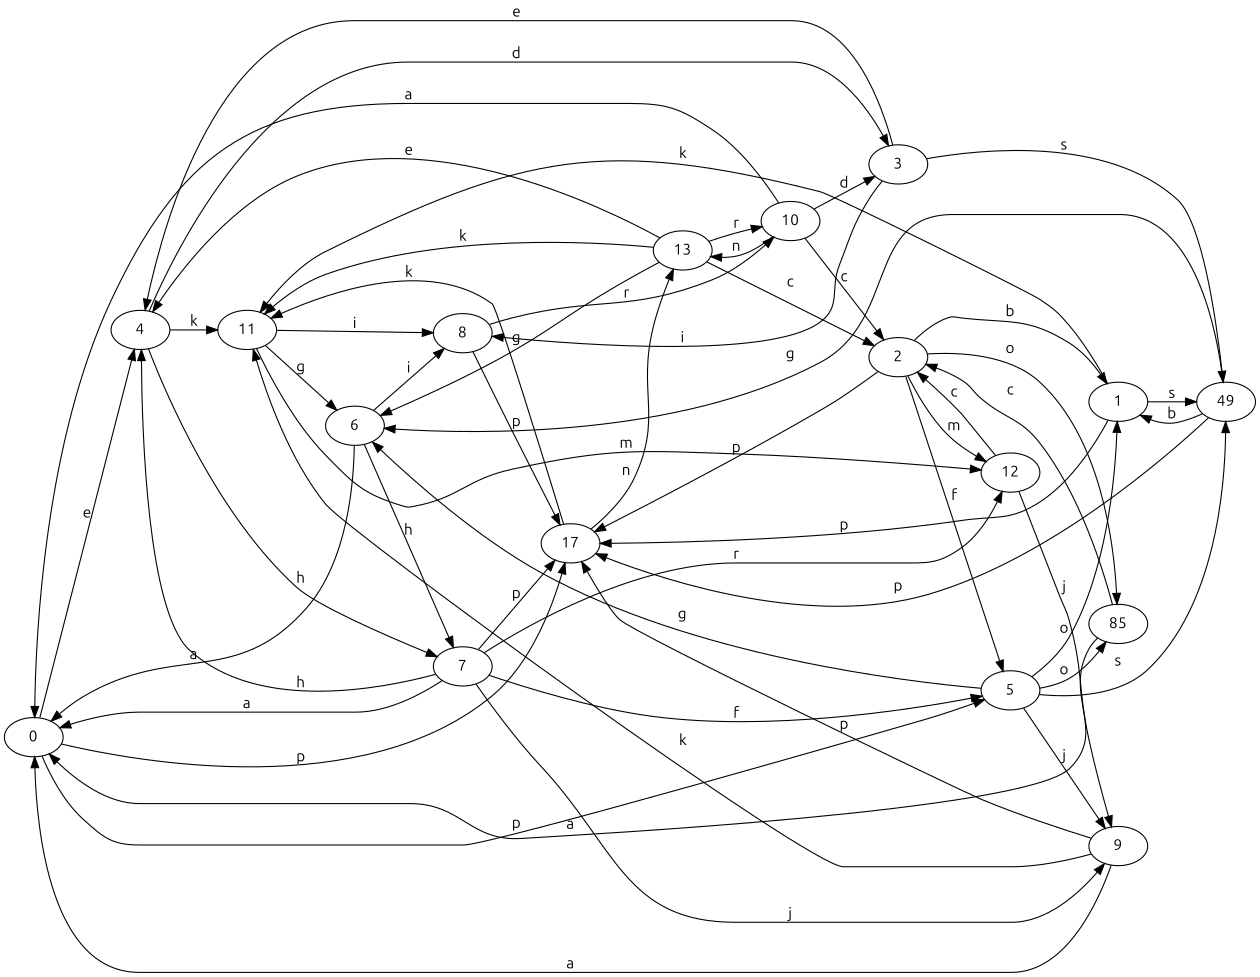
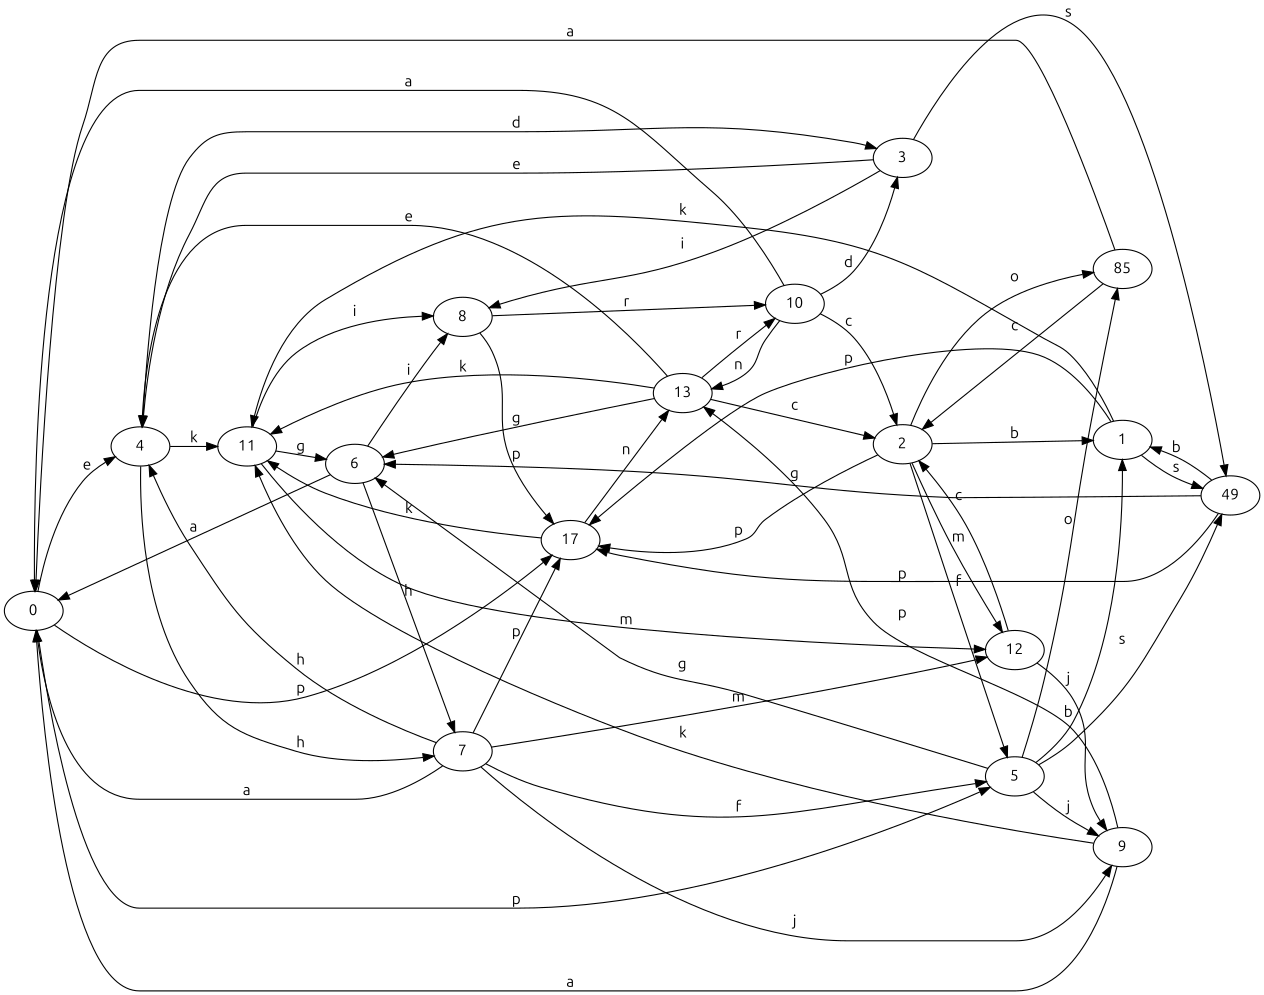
(737, 555) -> (739, 697)
(1064, 629) -> (1069, 713)
(826, 725) -> (888, 633)
